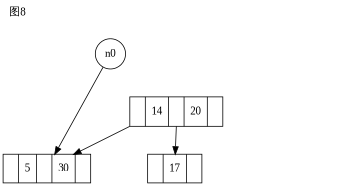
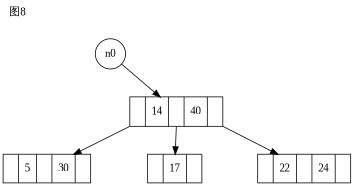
(81, 107) -> (138, 78)
(196, 111) -> (196, 111)
none -> (304, 169)
